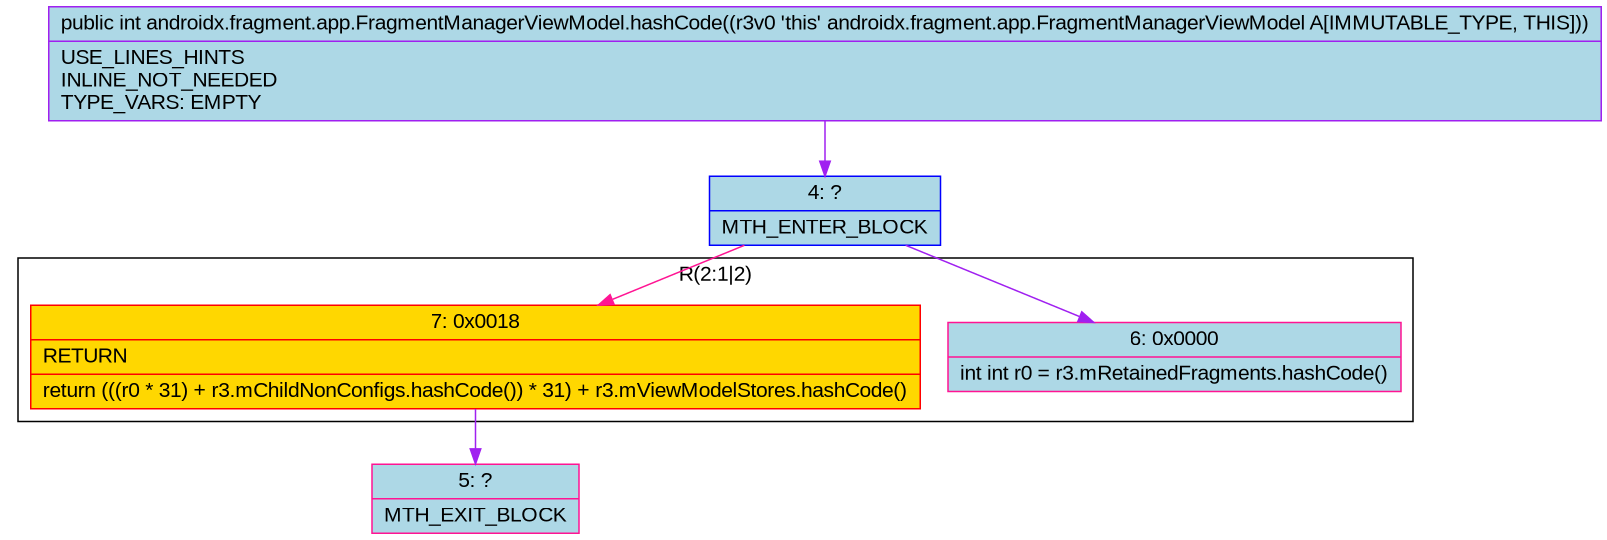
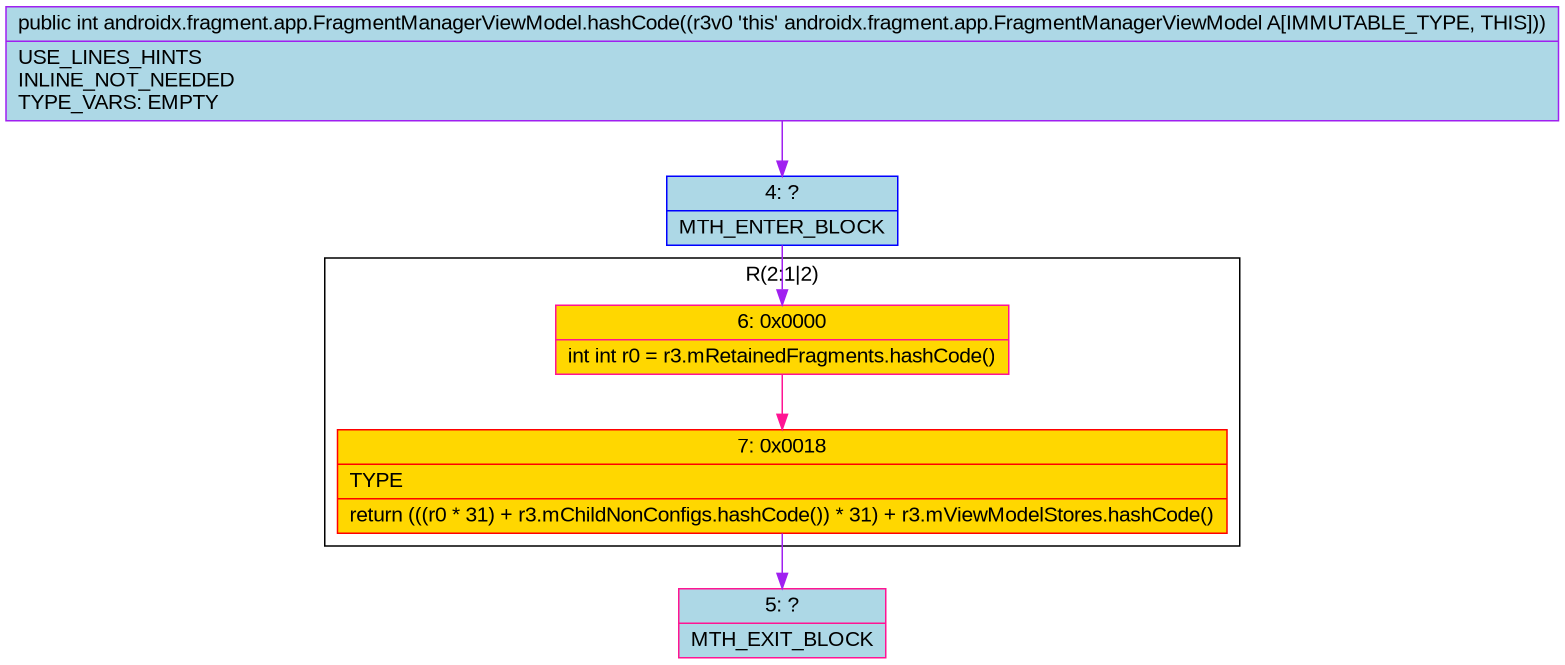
(678, 272) -> (782, 395)
(86, 356) -> (376, 481)
(1174, 357) -> (782, 340)
